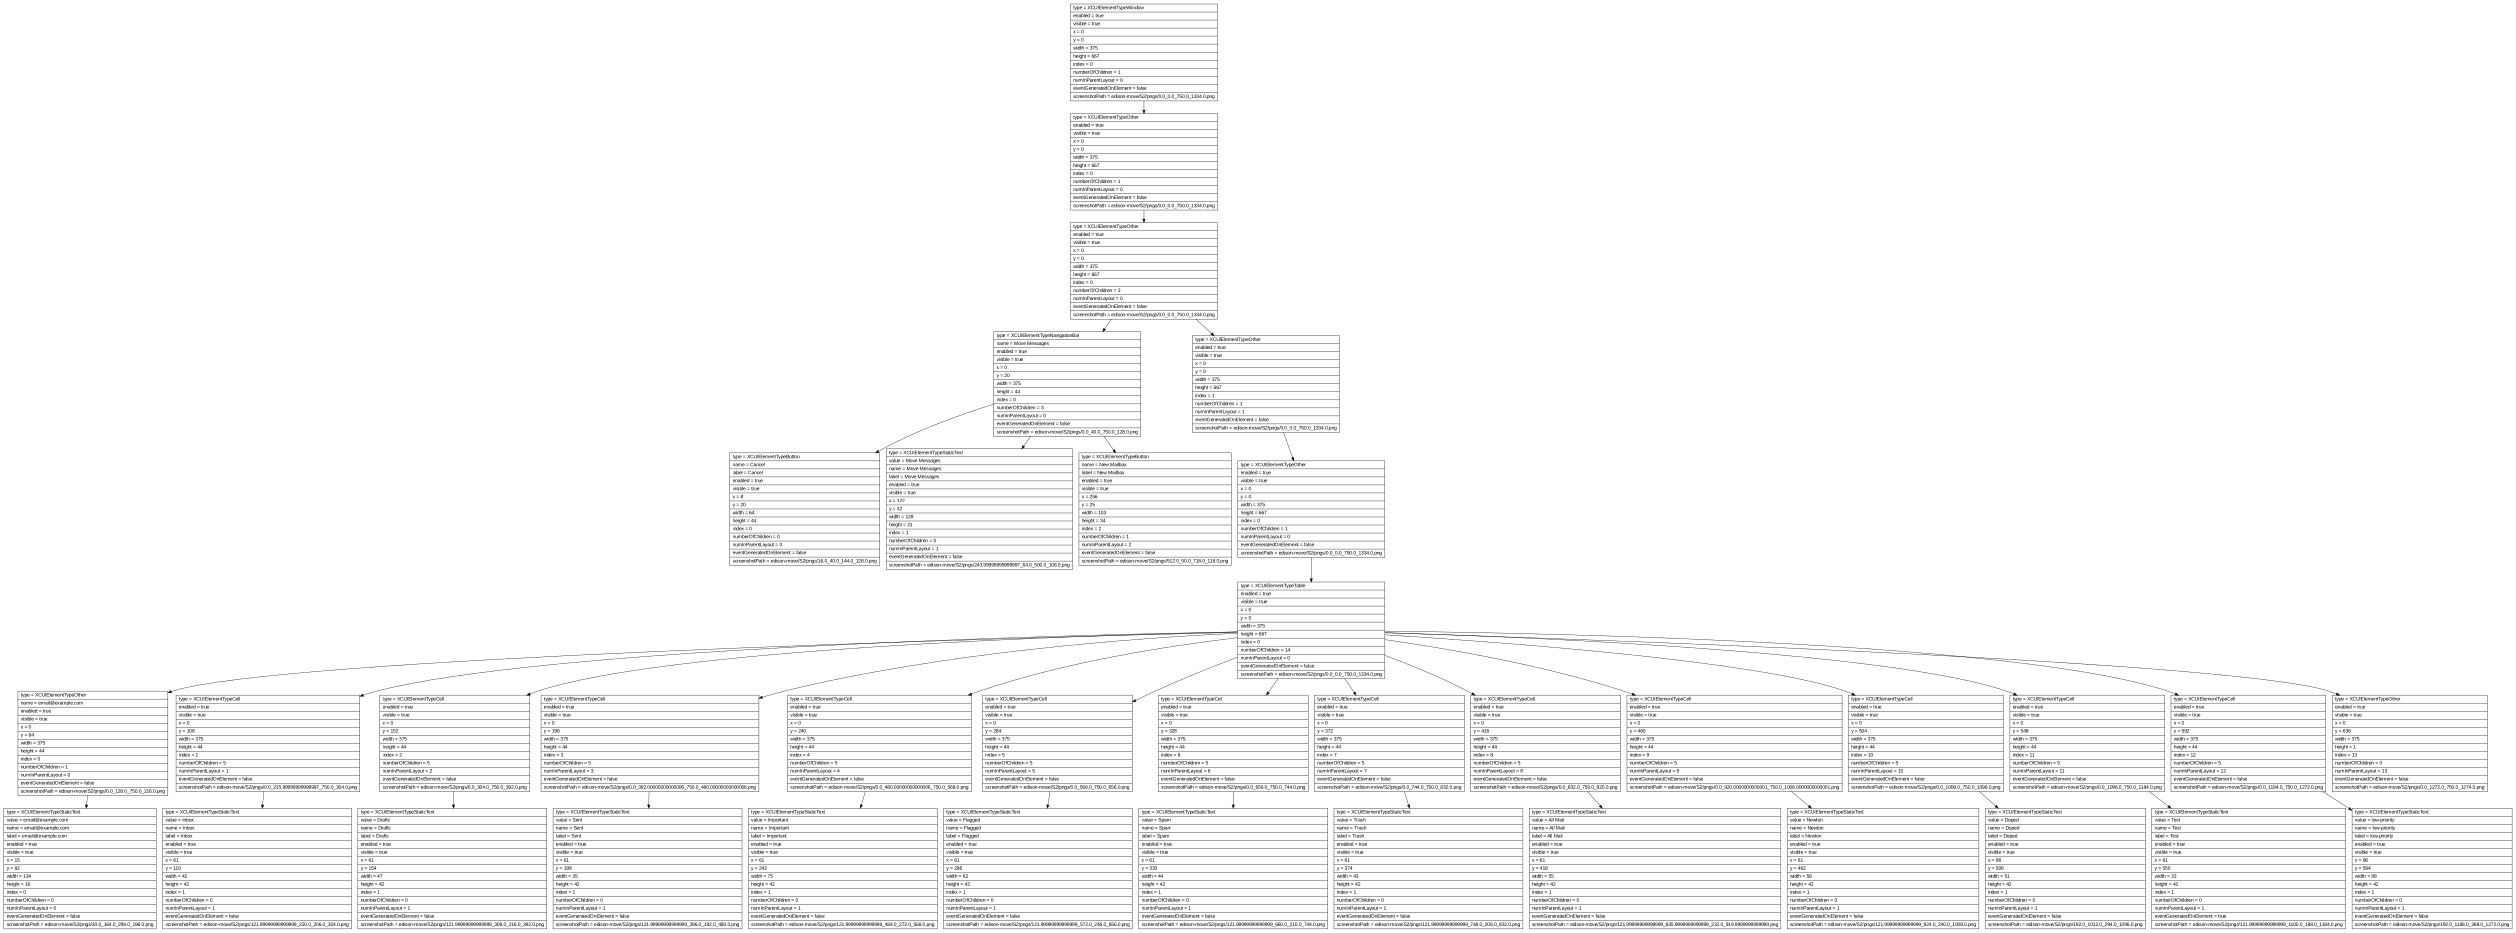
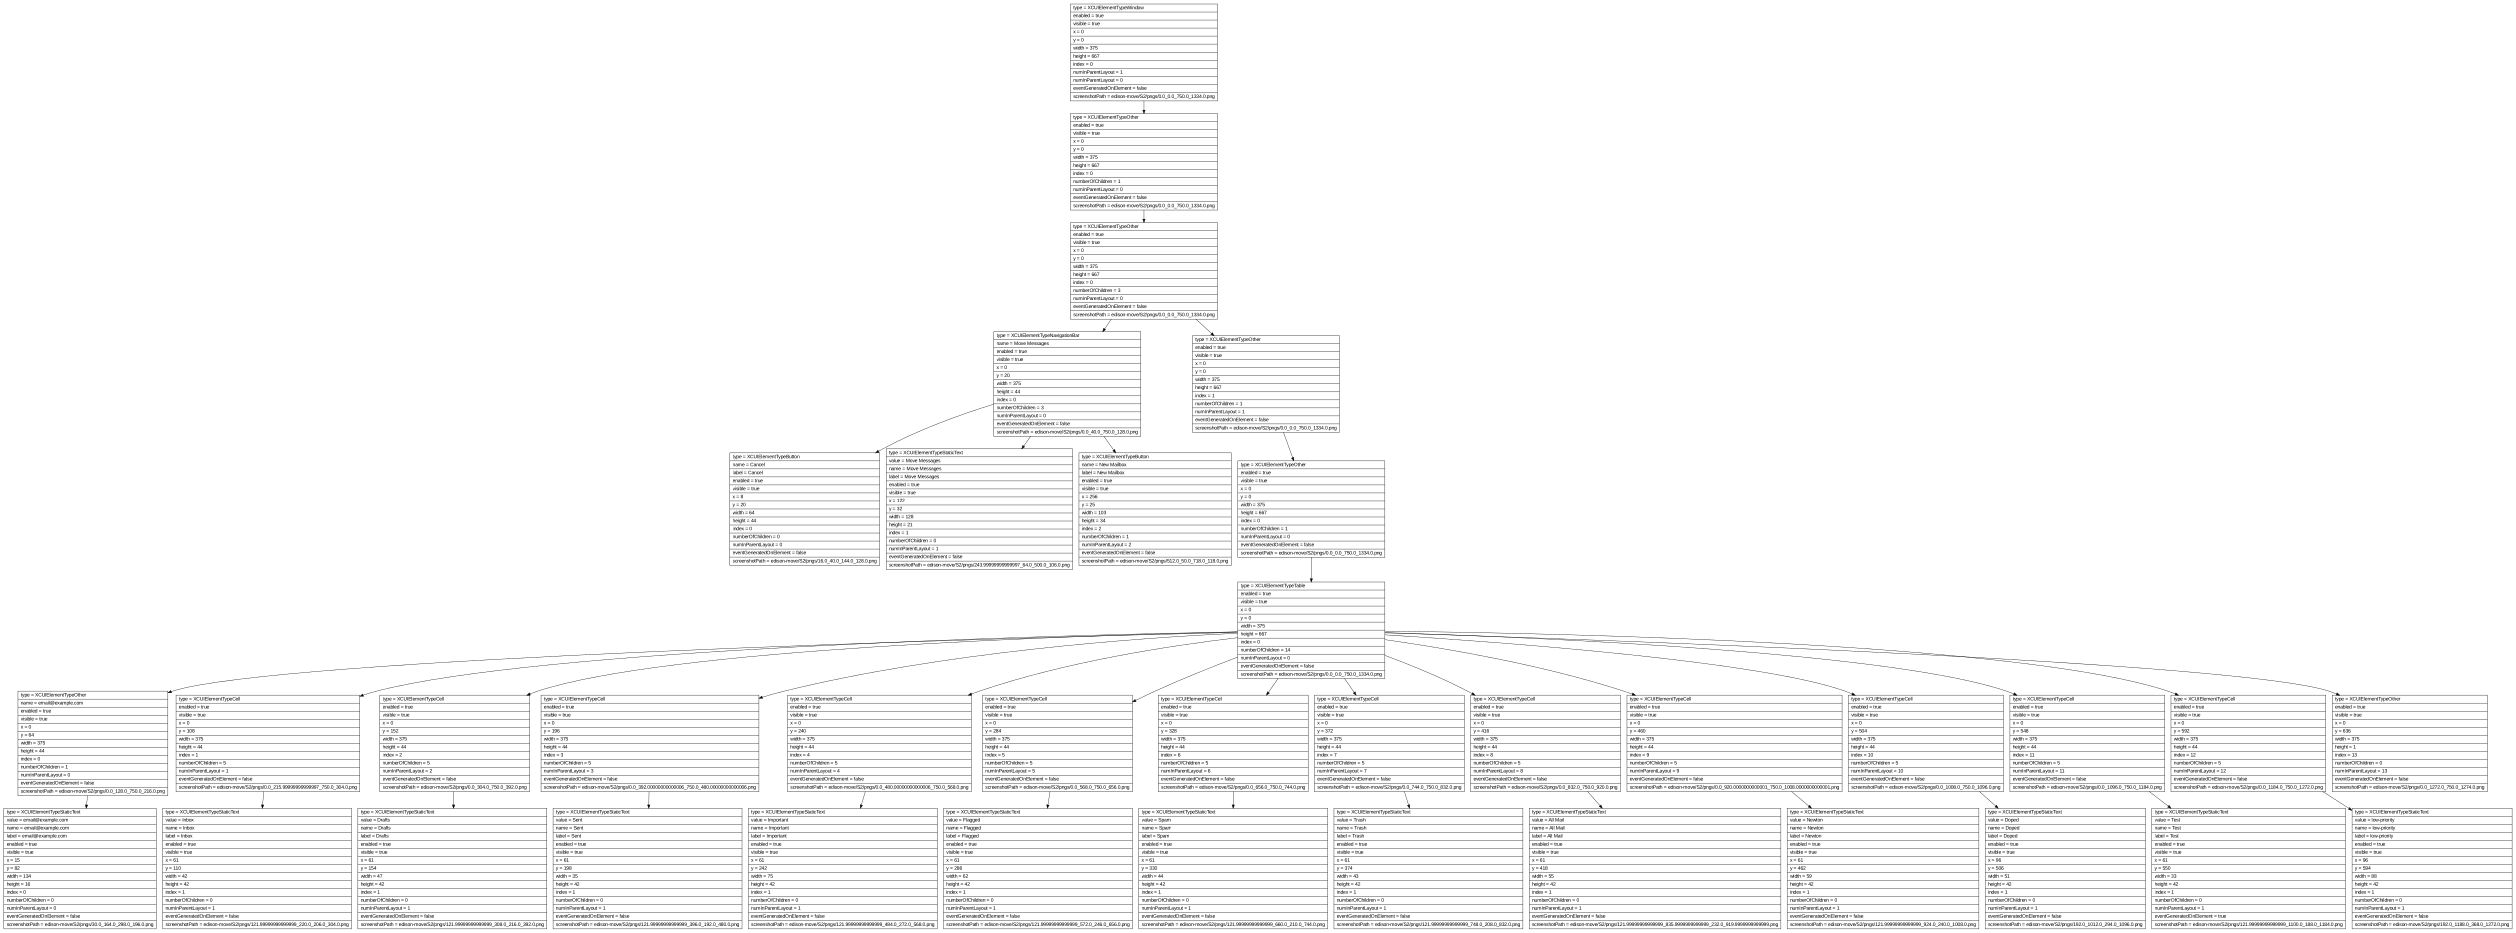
(1097, 72) -> (1098, 72)
